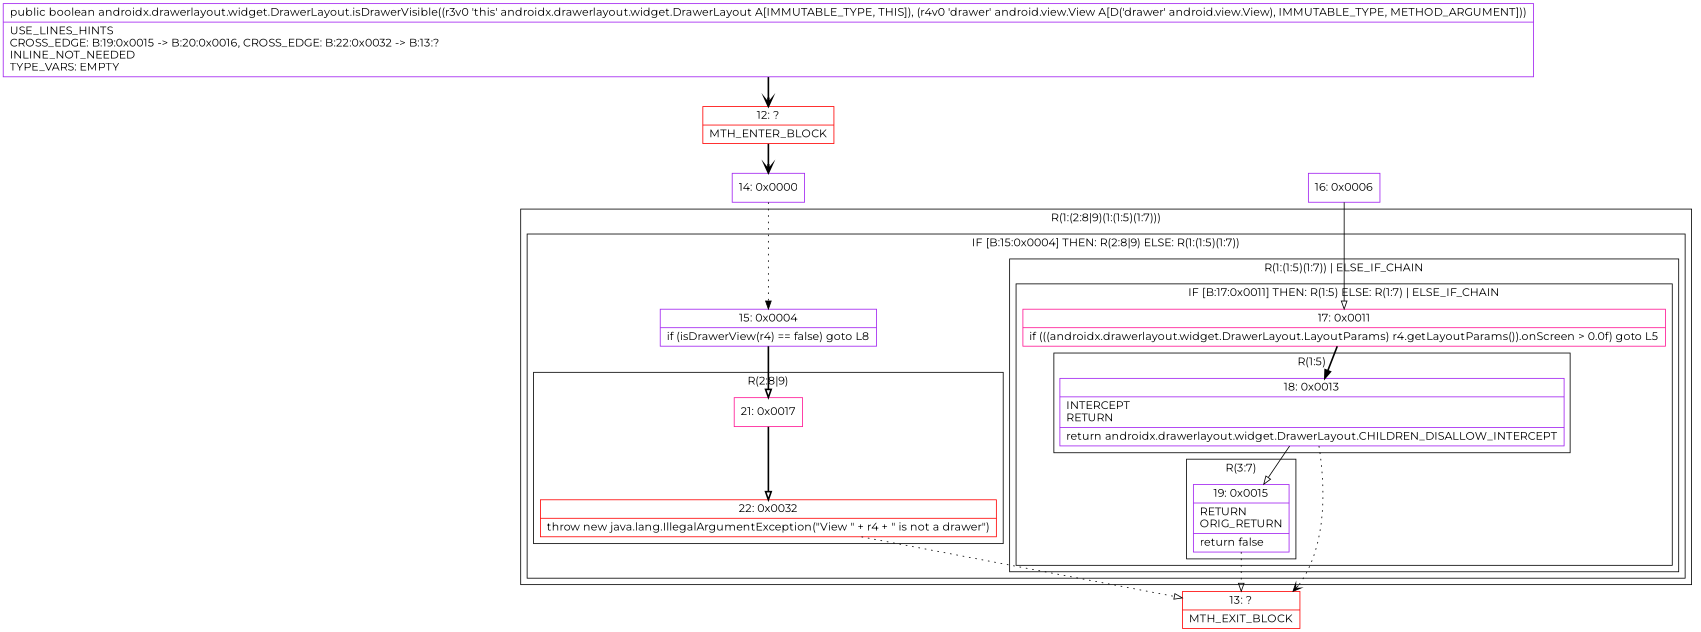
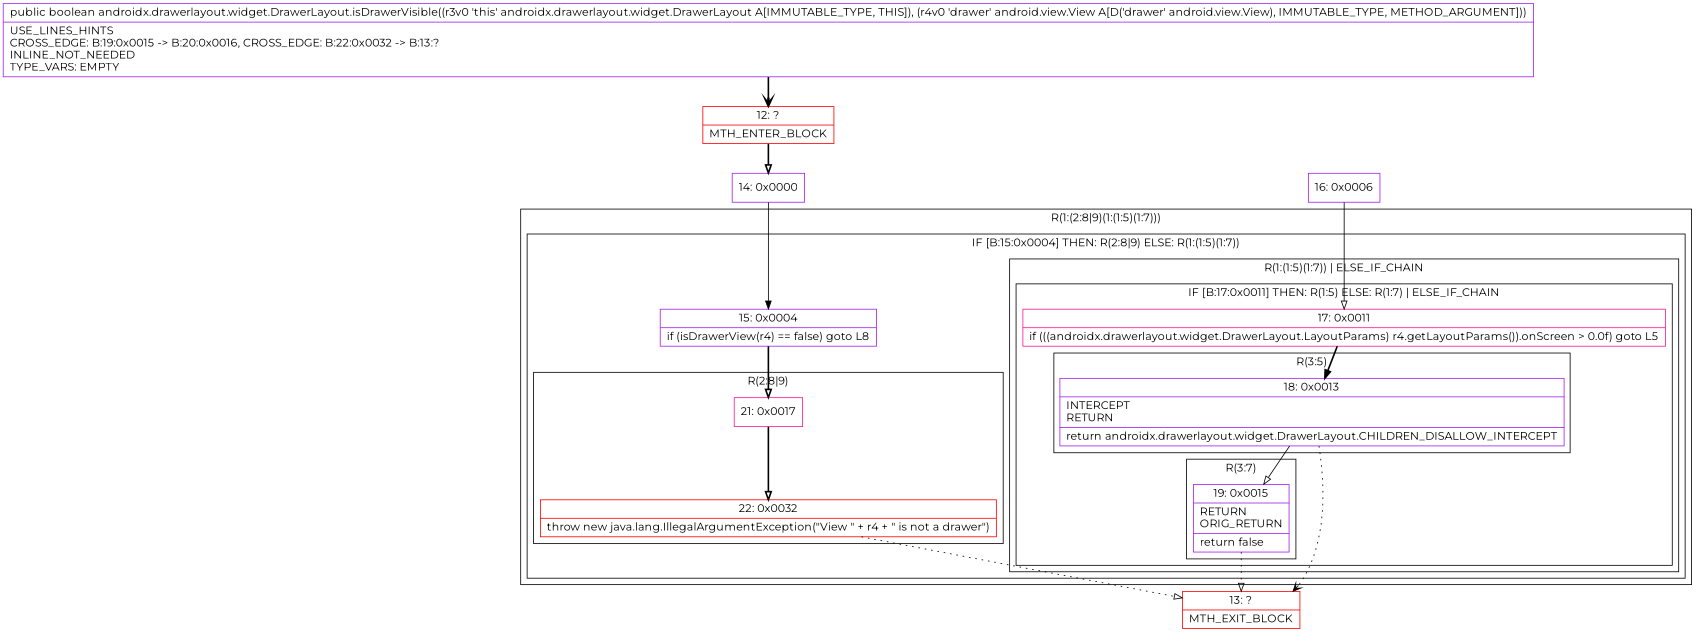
(768, 154) -> (768, 154)
(768, 252) -> (768, 252)
(1312, 362) -> (1312, 362)
